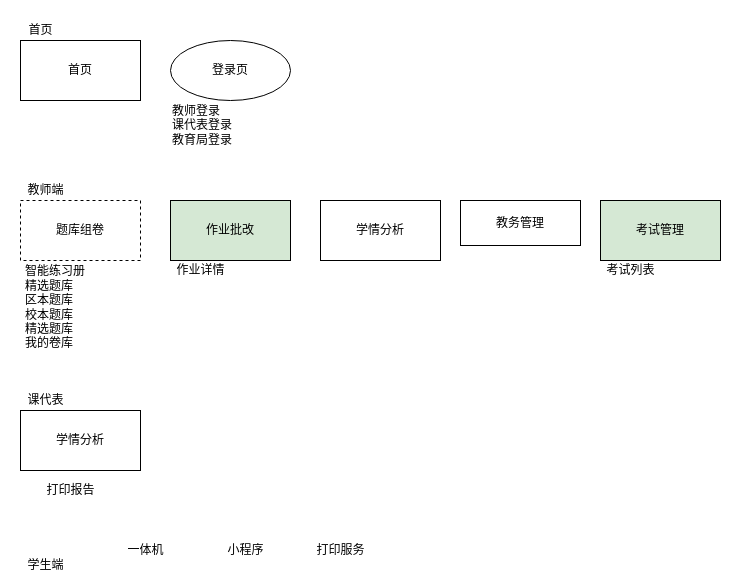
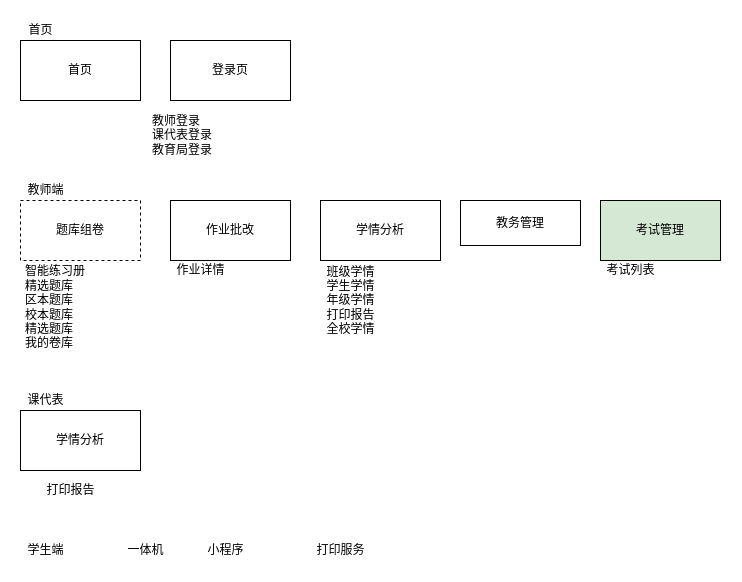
(231, 71) -> (231, 71)
(211, 126) -> (191, 136)
(231, 231) -> (231, 231)
none -> (351, 301)
(246, 551) -> (226, 551)
(46, 566) -> (46, 551)
